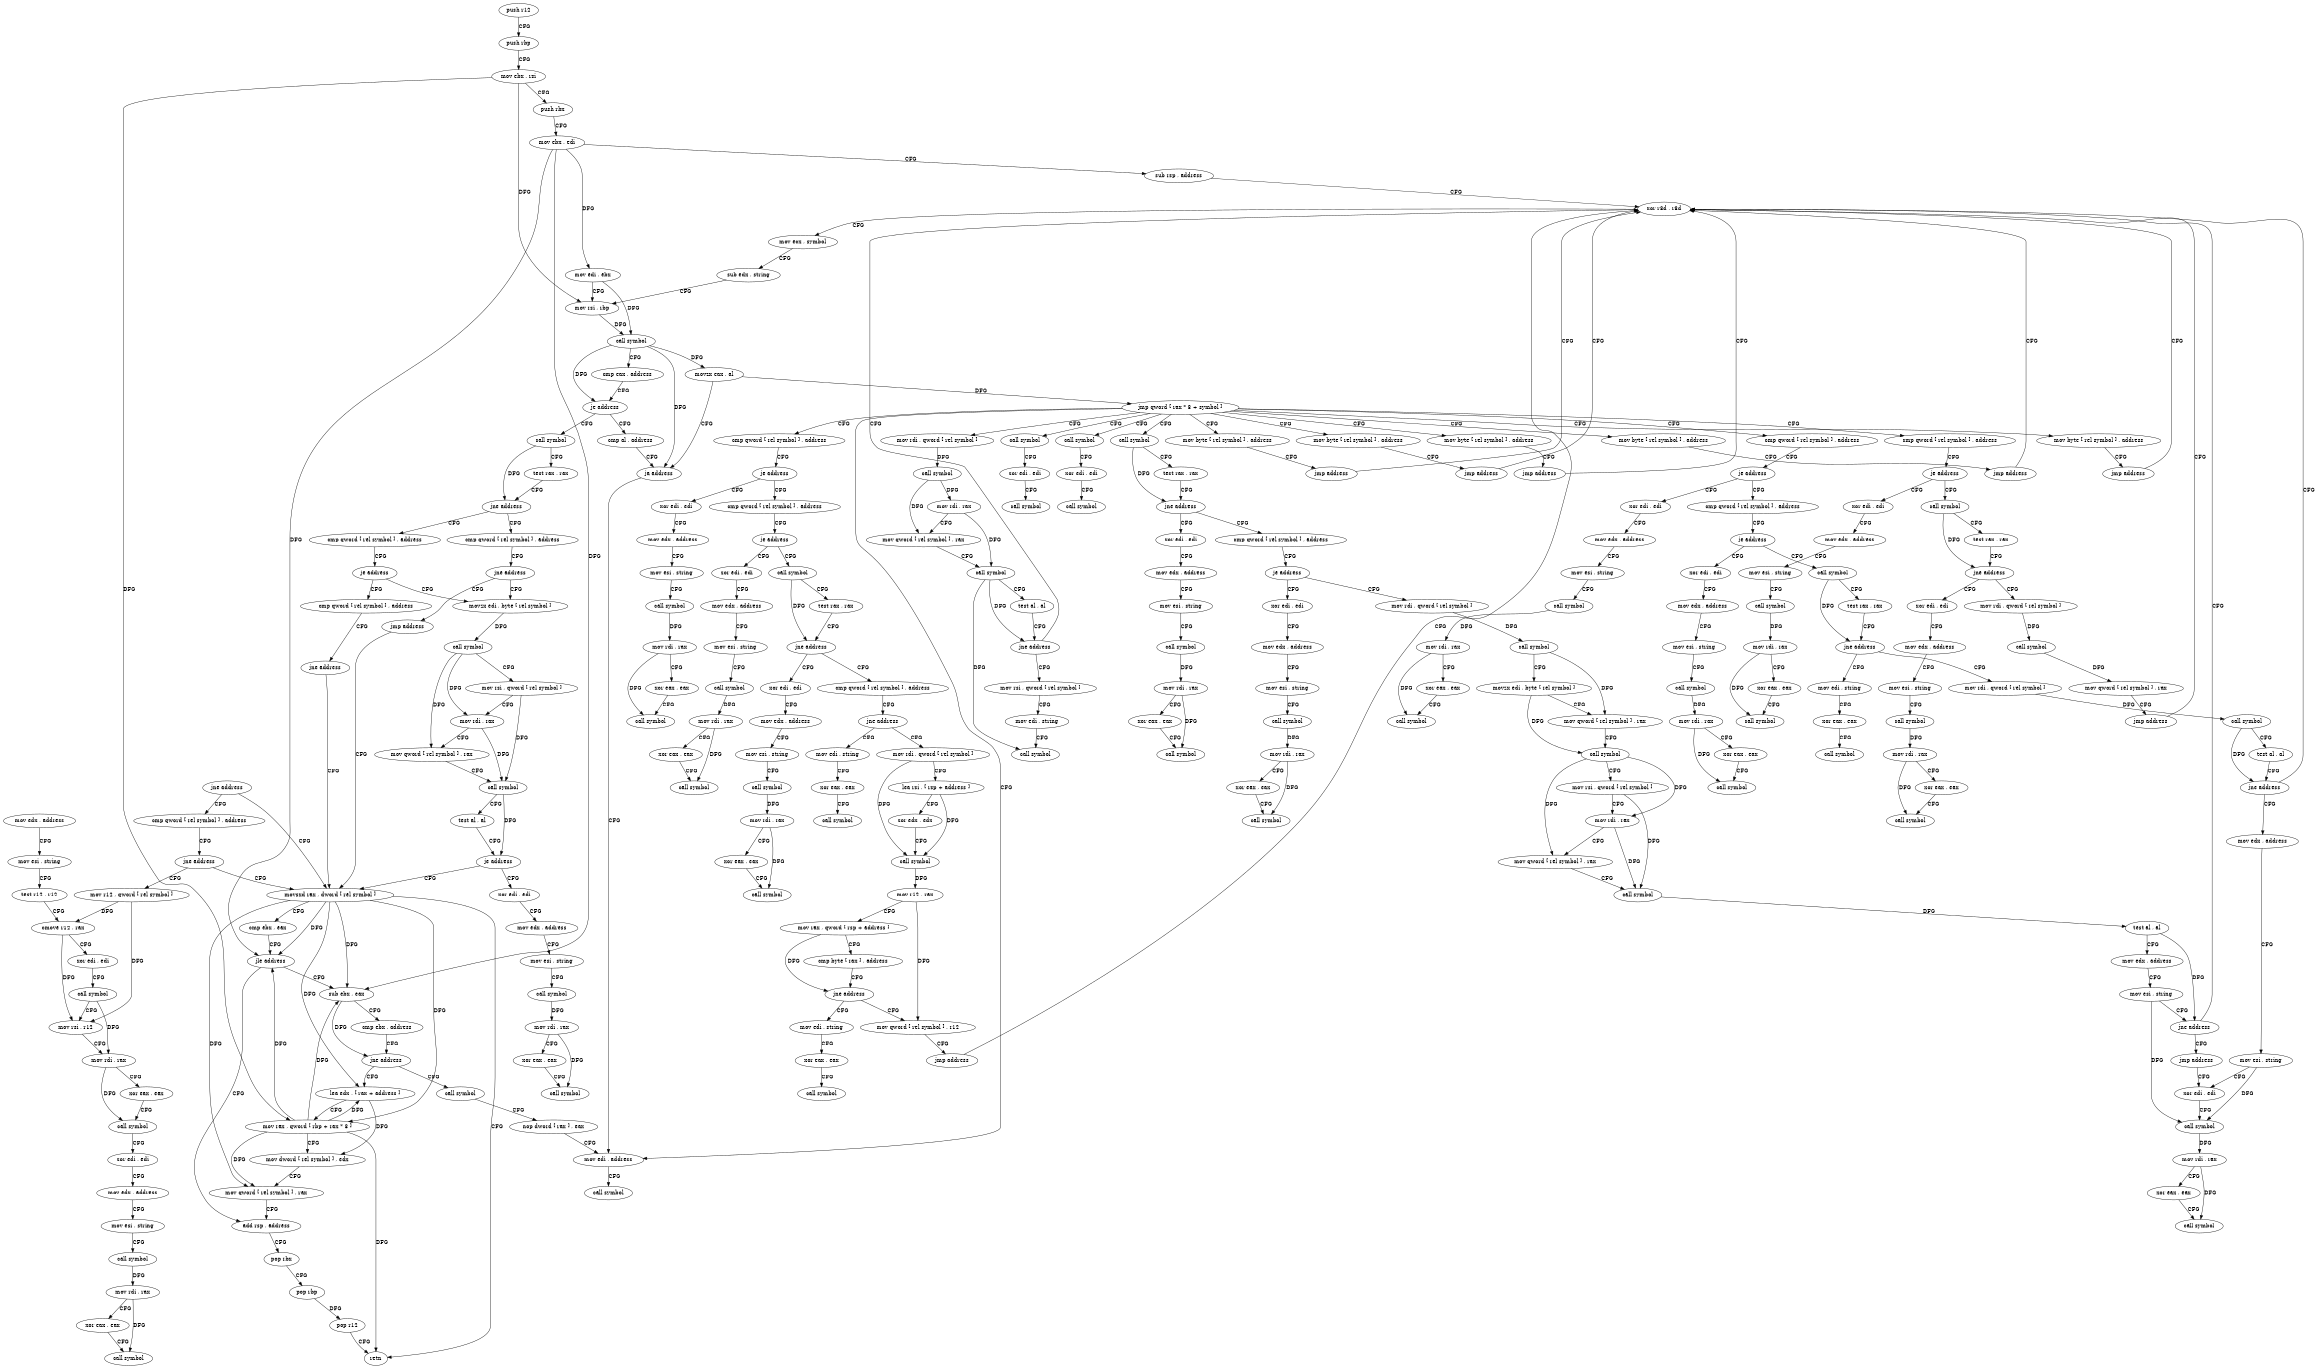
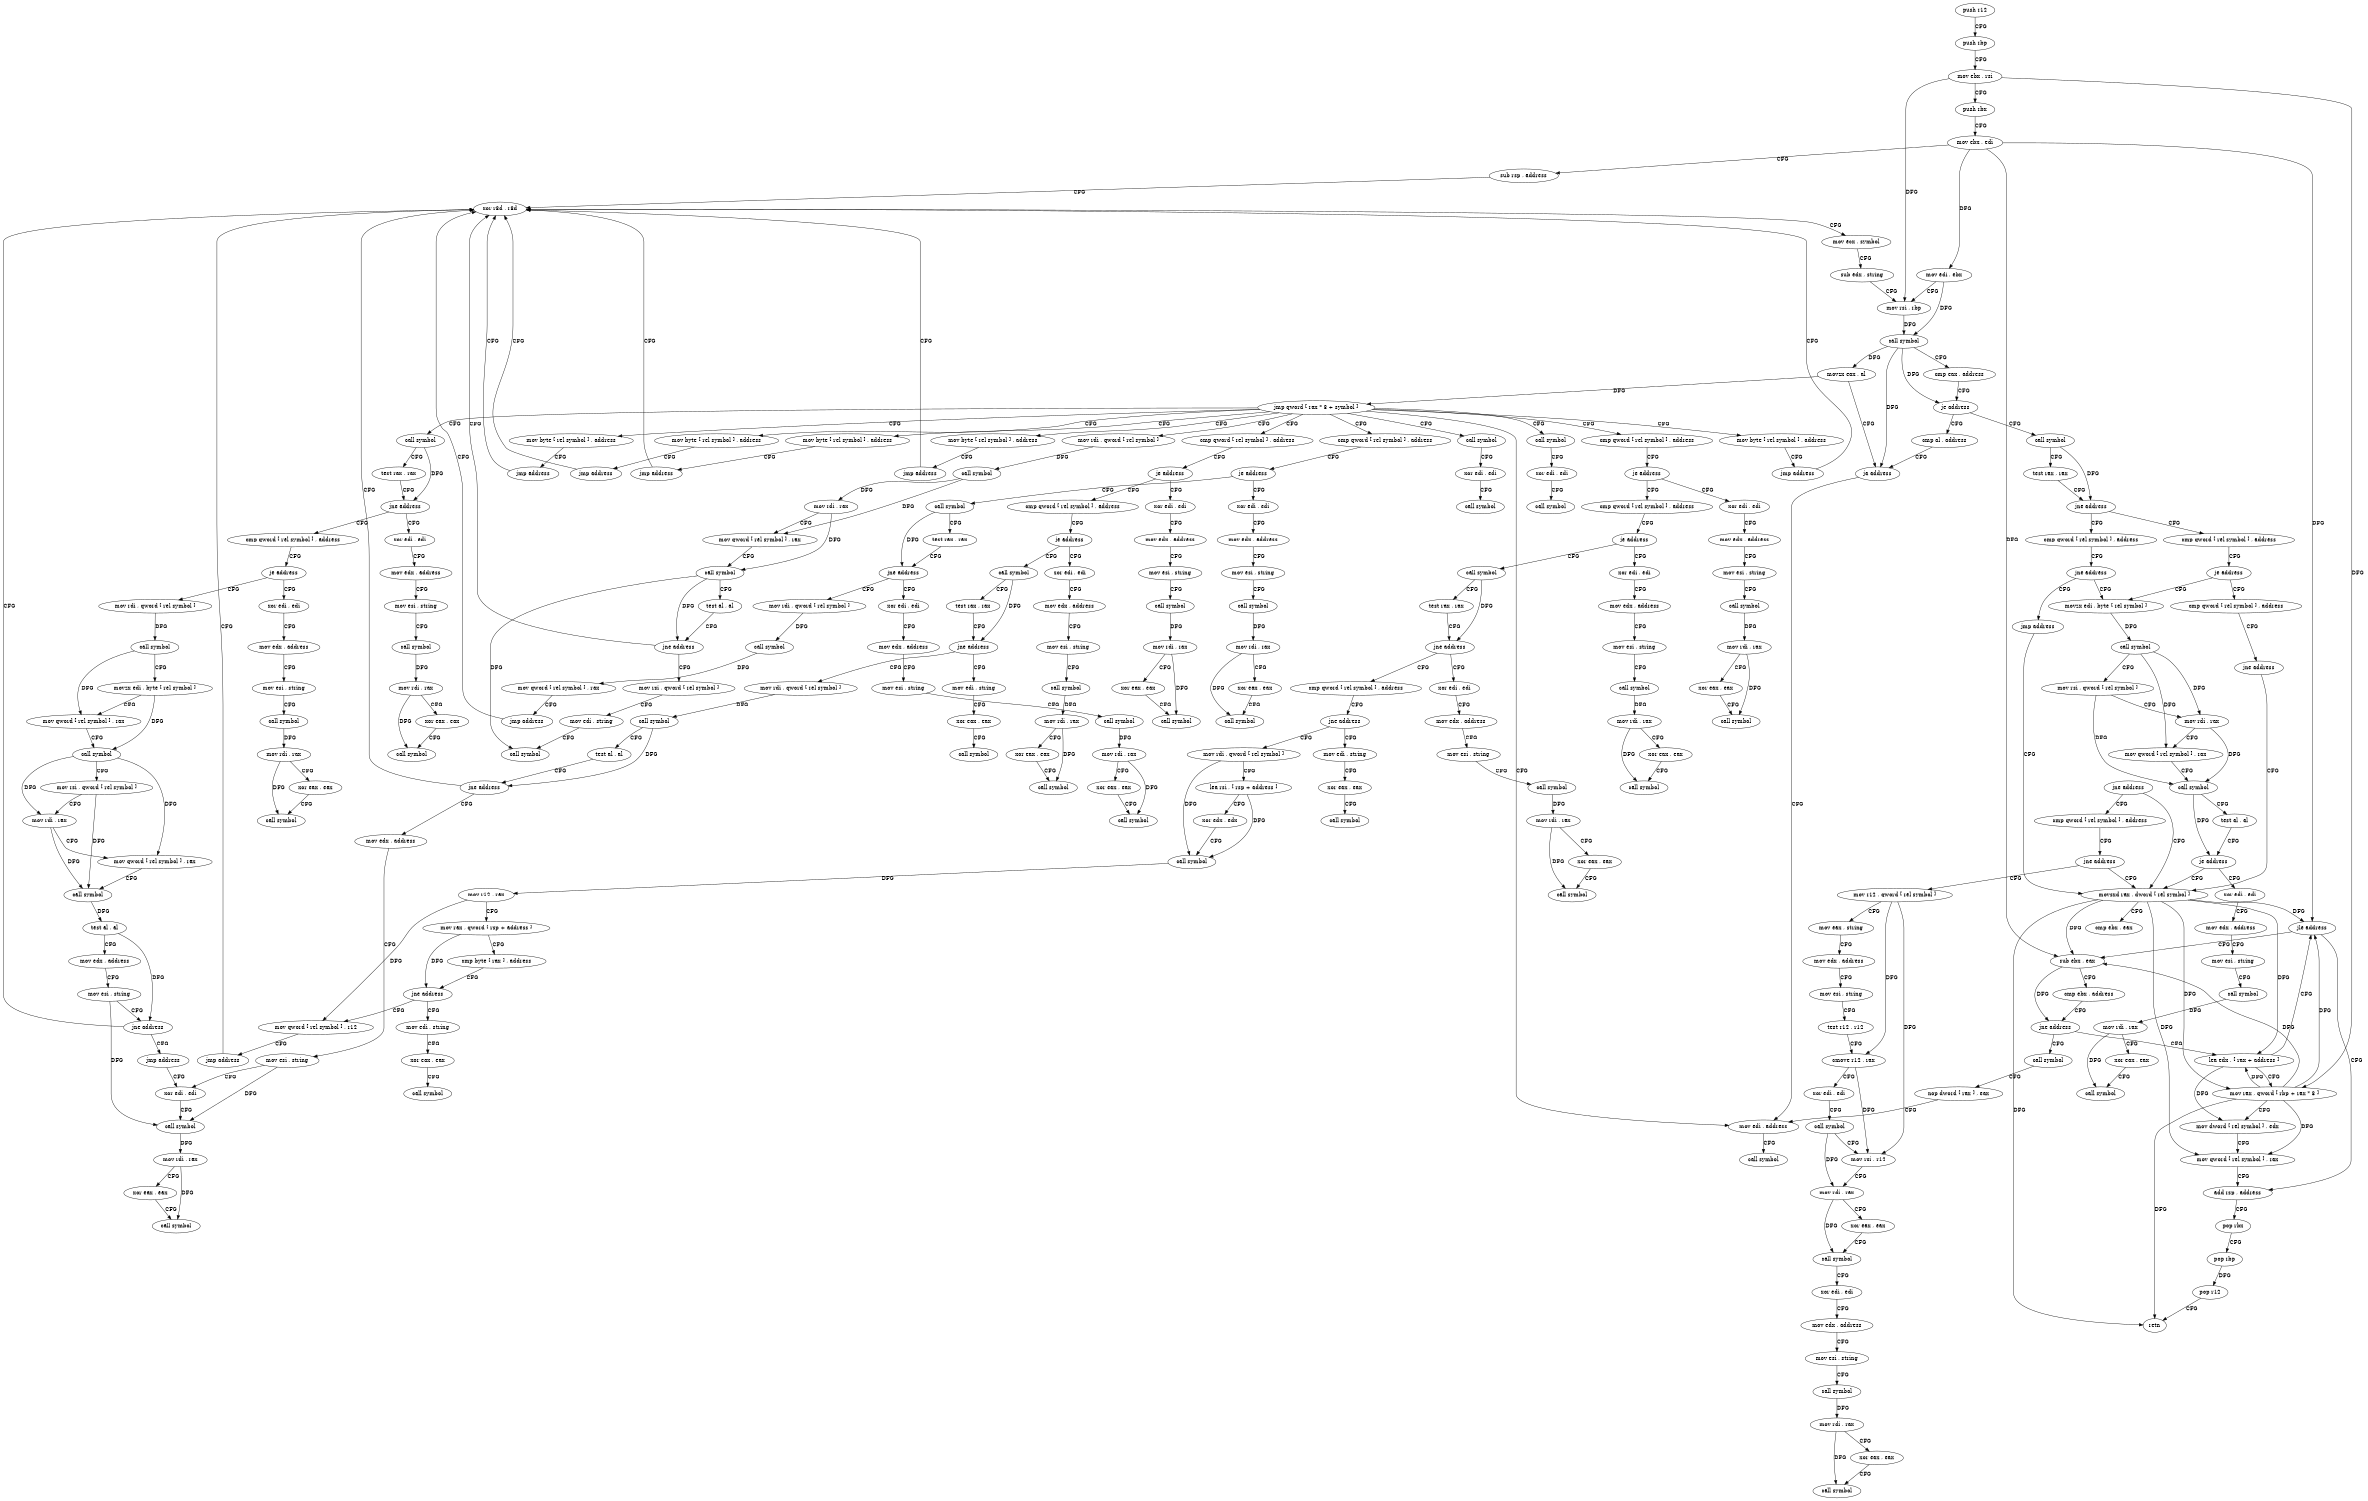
none -> (1841, 928)
(269, 943) -> (2297, 1000)
(497, 1127) -> (2020, 1110)
